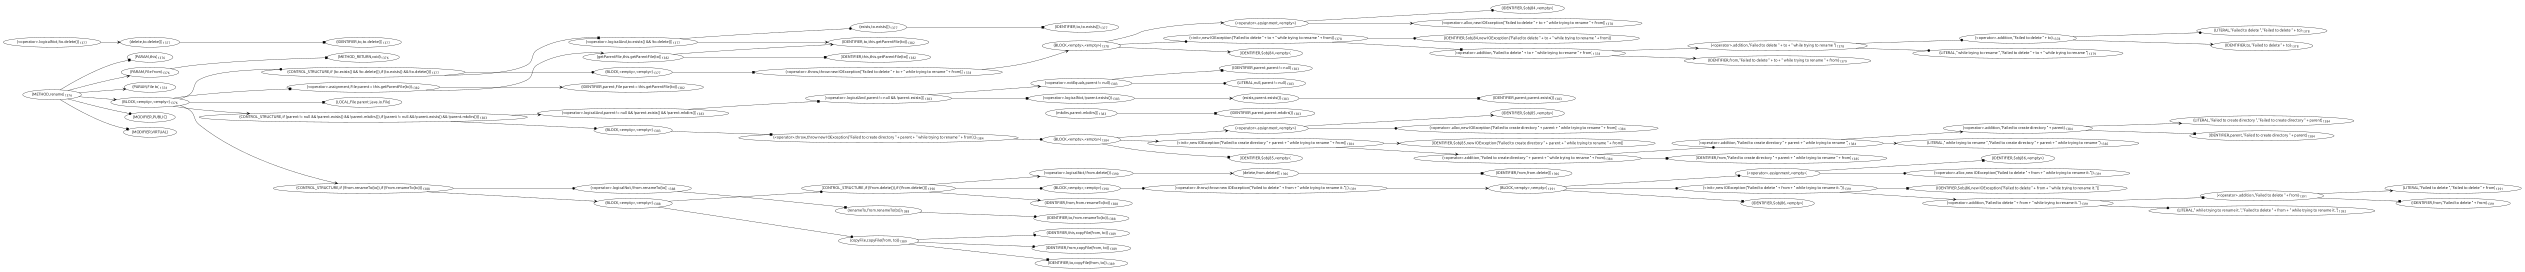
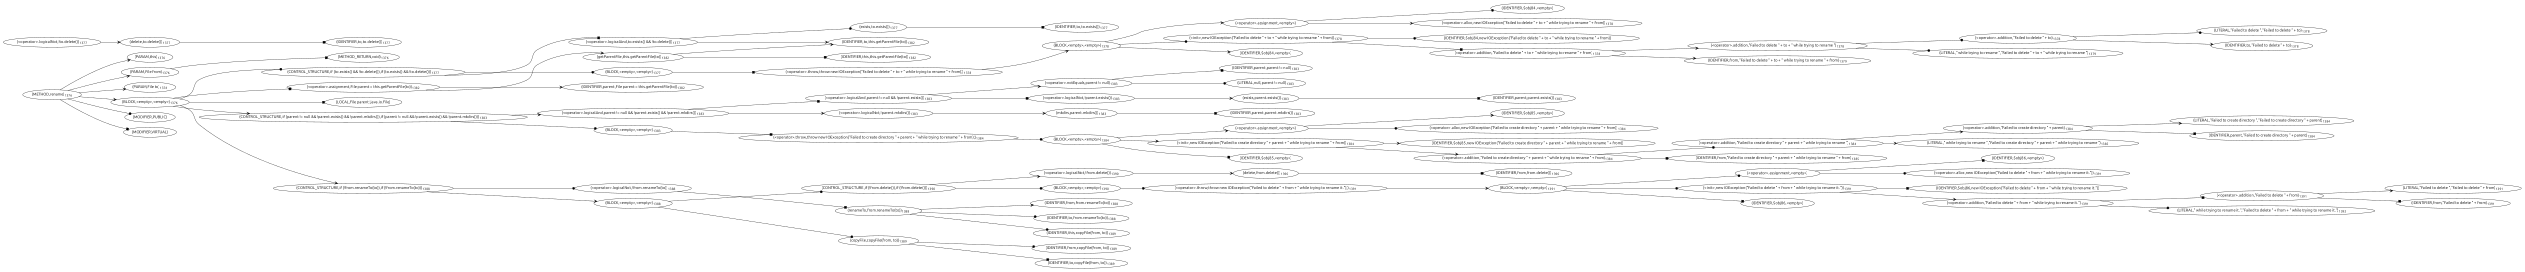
(93, 72) -> (93, 72)
none -> (878, 113)
(984, 196) -> (975, 207)
(975, 237) -> (978, 222)
